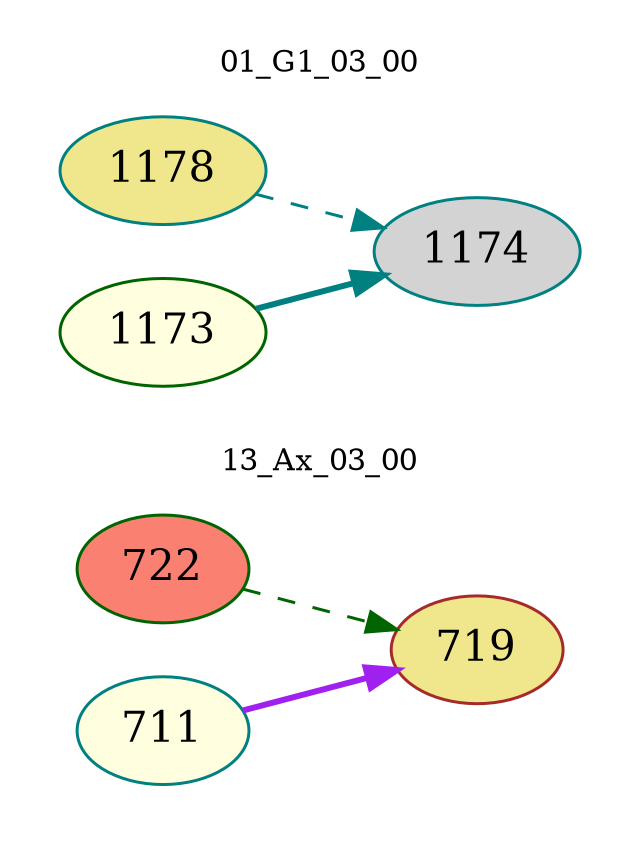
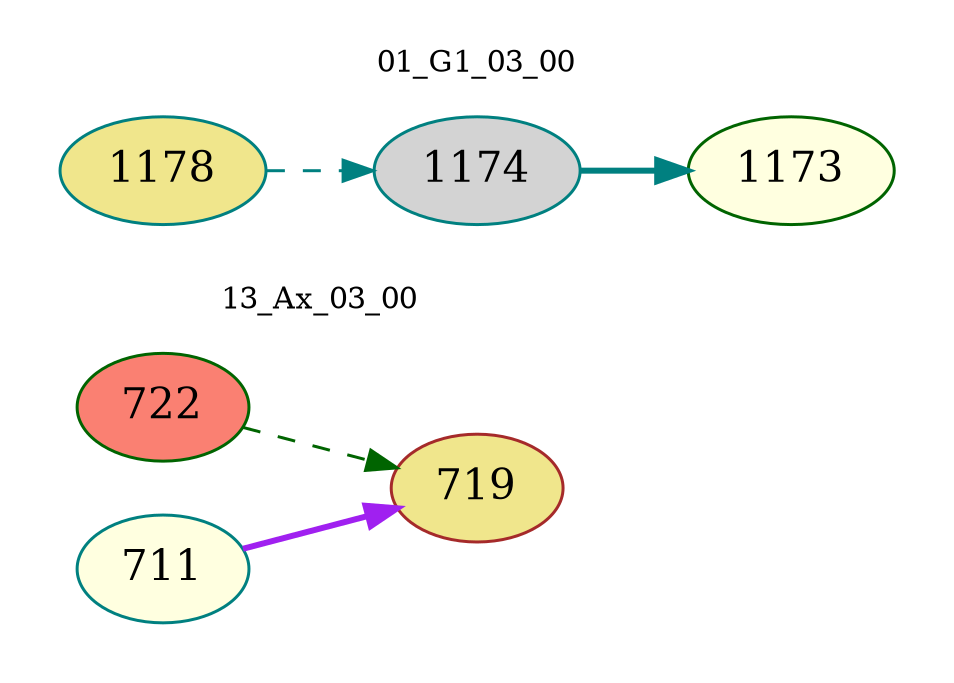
(305, 296) -> (619, 171)
